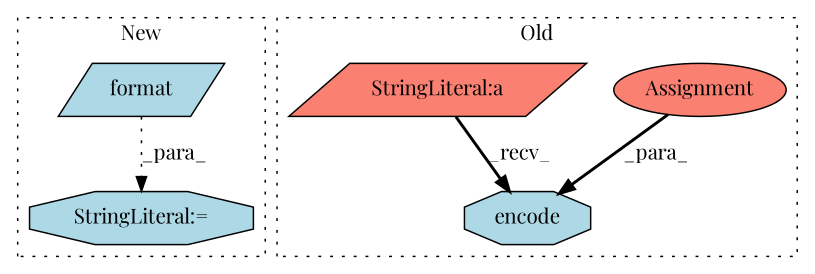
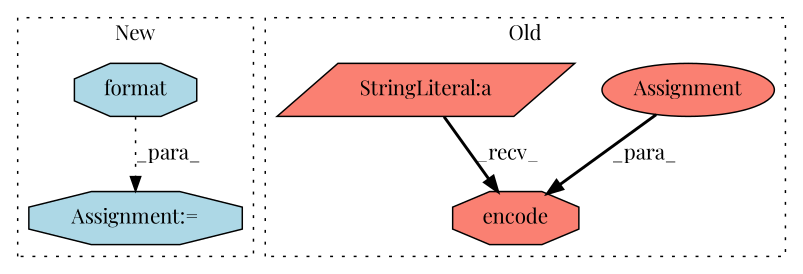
(141, 90) -> (136, 90)
(141, 218) -> (136, 218)
(528, 218) -> (516, 218)
